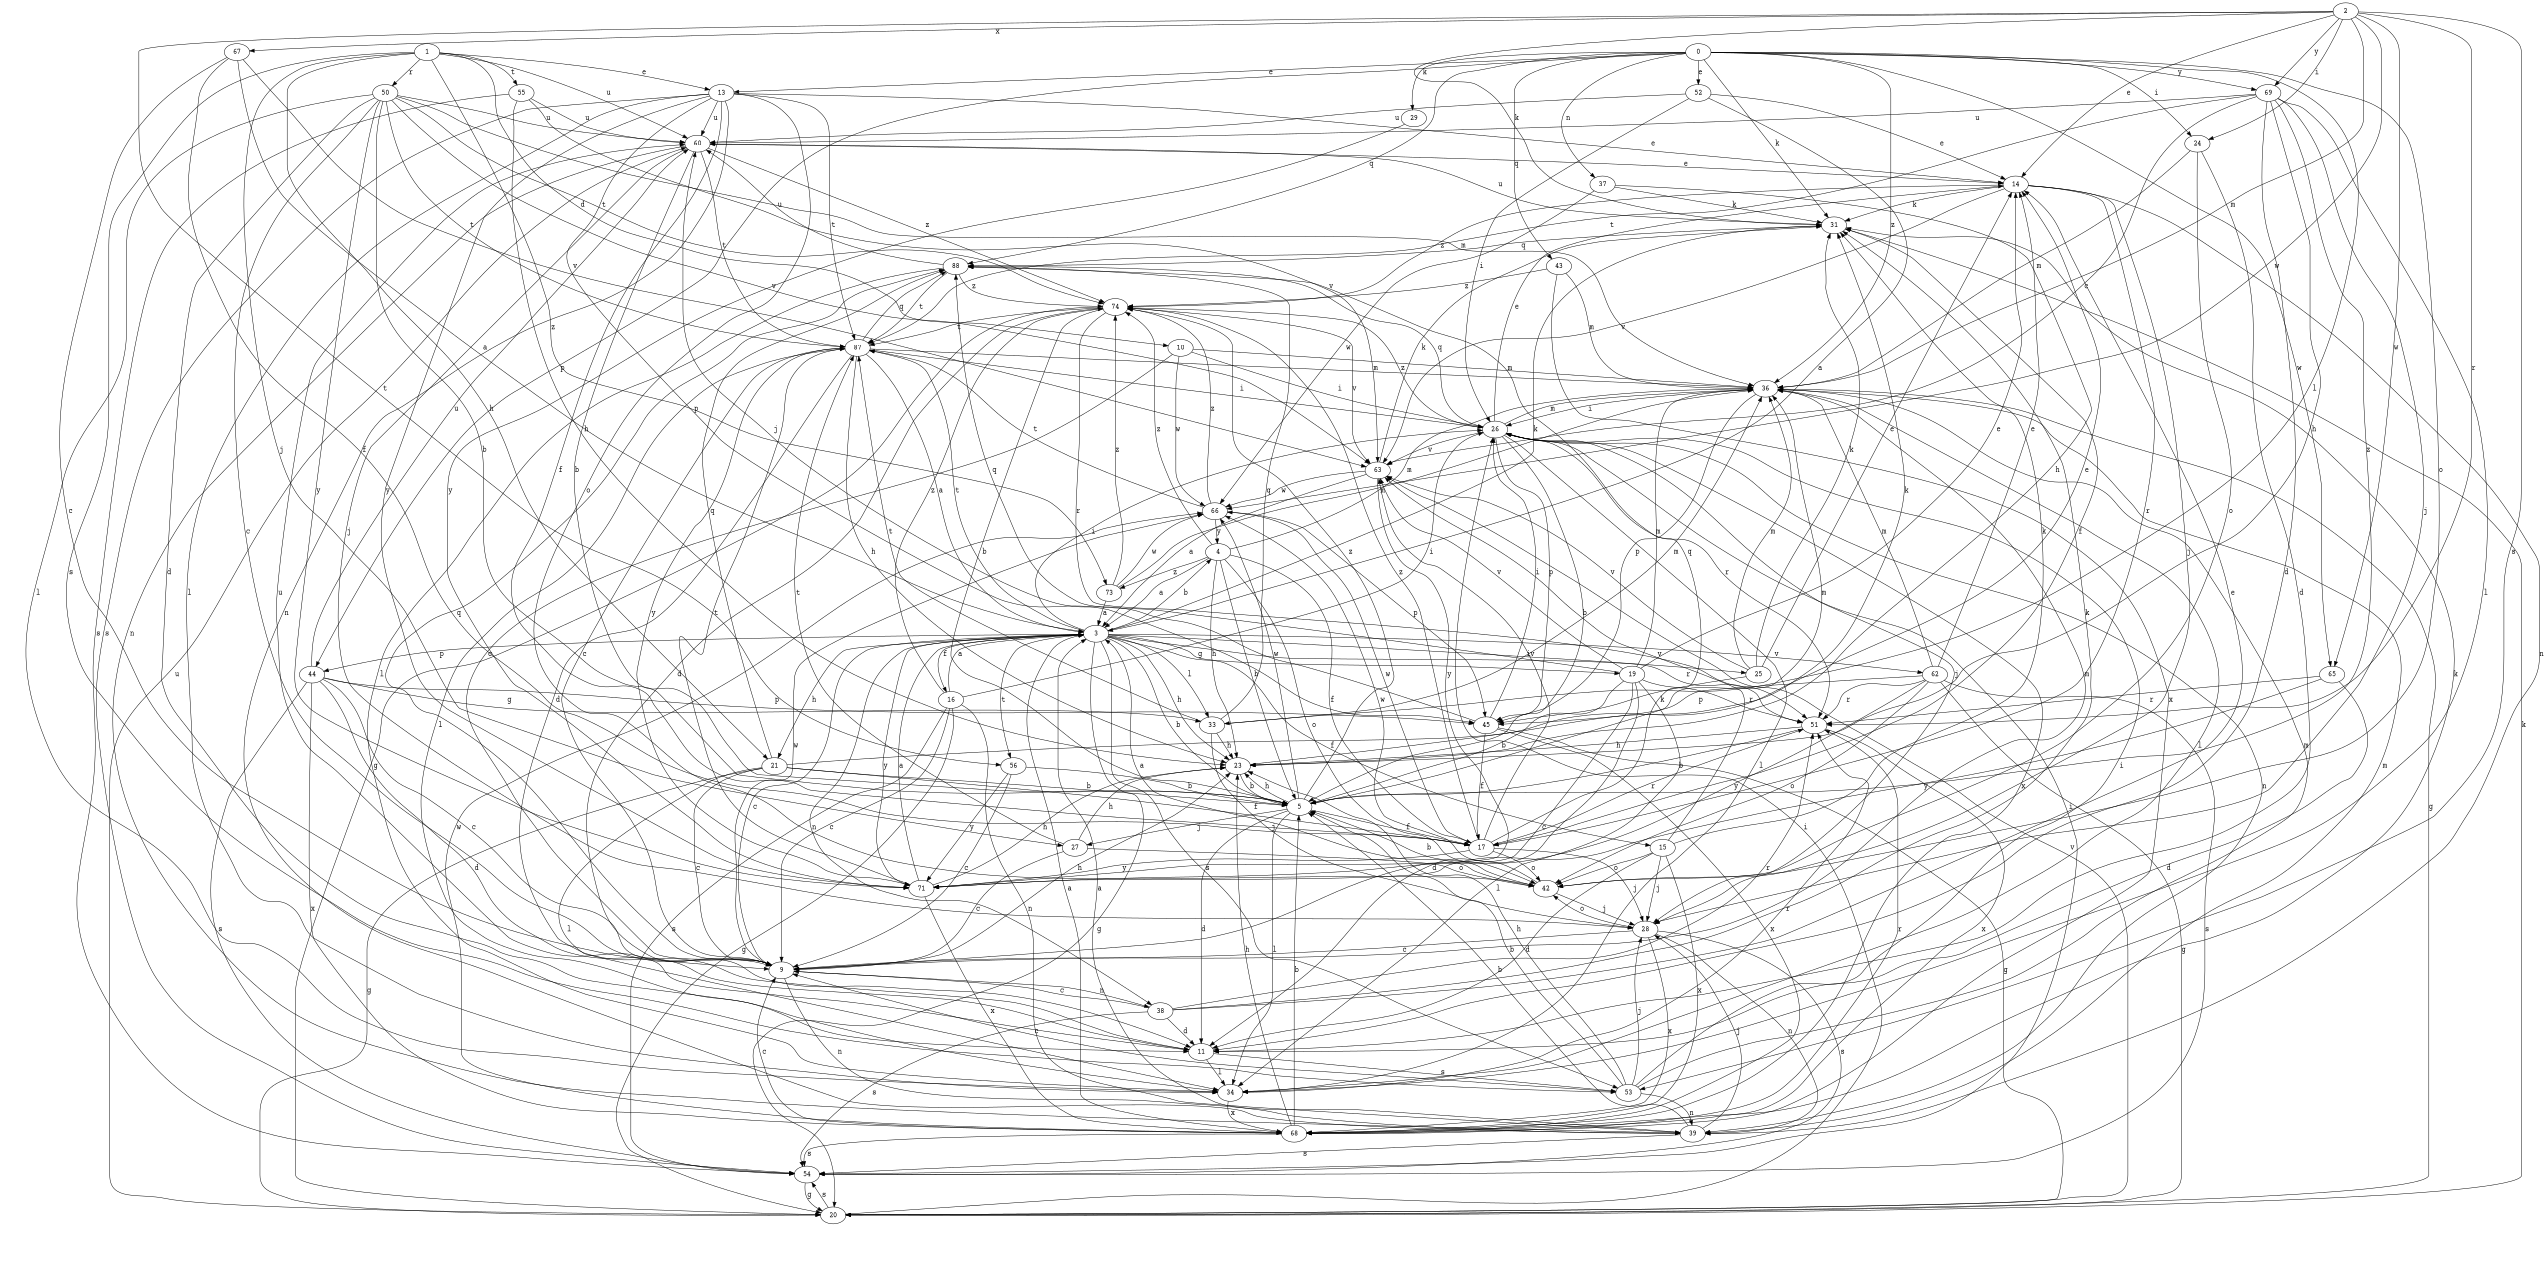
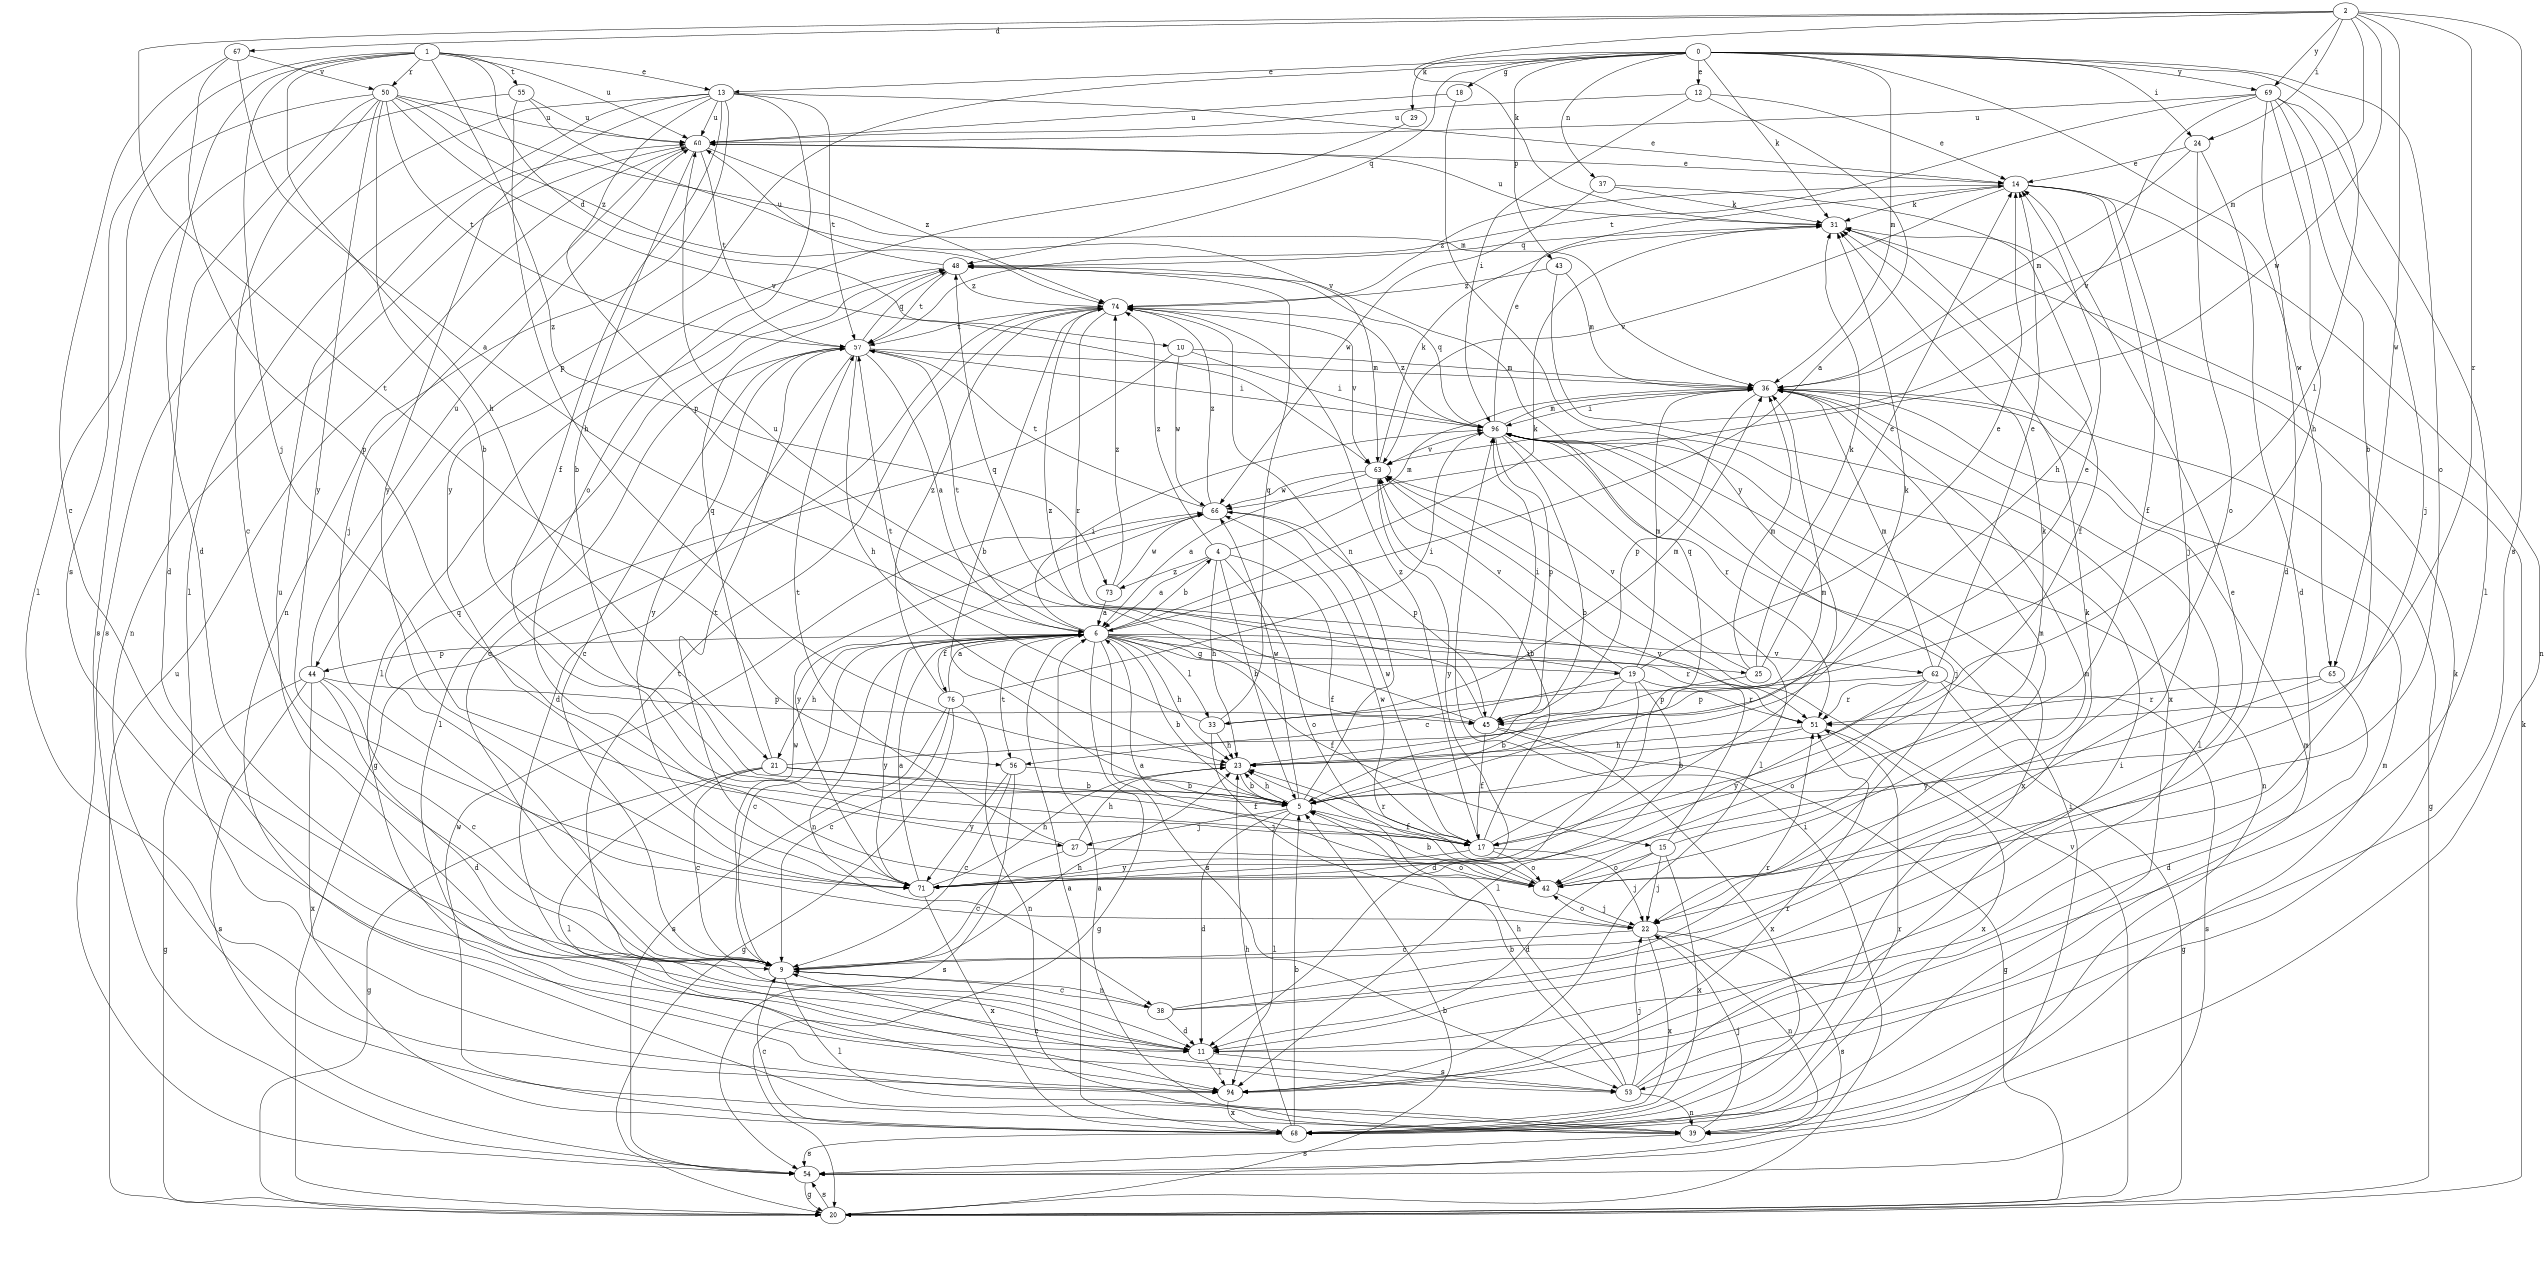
(998, 32) -> (998, 32)
(2182, 62) -> (2110, 167)
none -> (1459, 93)
(1698, 93) -> (1698, 93)
(1516, 164) -> (1516, 164)
(604, 205) -> (604, 205)
(1893, 225) -> (1893, 225)
(956, 266) -> (956, 266)
(2086, 287) -> (2086, 287)
(742, 310) -> (306, 71)
(858, 348) -> (858, 348)
(776, 430) -> (776, 430)
(1495, 430) -> (1495, 430)
(364, 450) -> (364, 450)
(2368, 450) -> (2368, 450)
(1427, 475) -> (1999, 727)
(2148, 511) -> (2148, 511)
(1216, 531) -> (888, 641)
(1351, 552) -> (1351, 552)
none -> (1069, 590)
(1096, 634) -> (1096, 634)
(1532, 654) -> (1532, 654)
(679, 675) -> (679, 675)
(951, 700) -> (951, 700)
(1662, 700) -> (1662, 700)
(737, 712) -> (232, 1199)
(1645, 785) -> (1373, 812)
none -> (299, 807)
(1289, 913) -> (1327, 733)
(1645, 930) -> (1645, 930)
(1508, 990) -> (1282, 1157)
(840, 1052) -> (840, 1052)
(935, 1053) -> (882, 983)
(1230, 1093) -> (1230, 1093)
